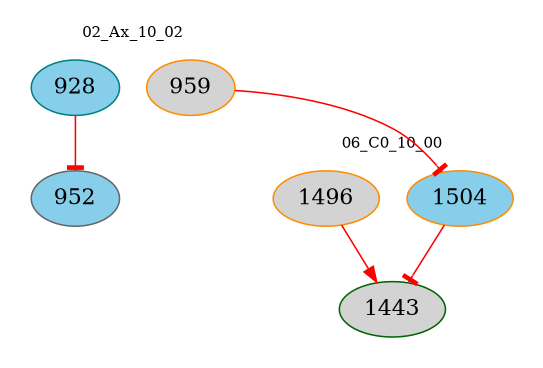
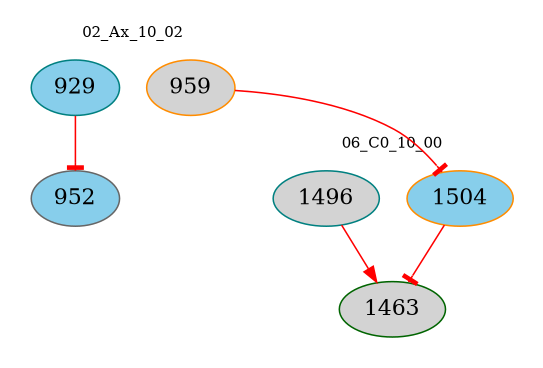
(75, 88) -> (75, 88)
(326, 199) -> (326, 199)
(392, 309) -> (392, 309)
